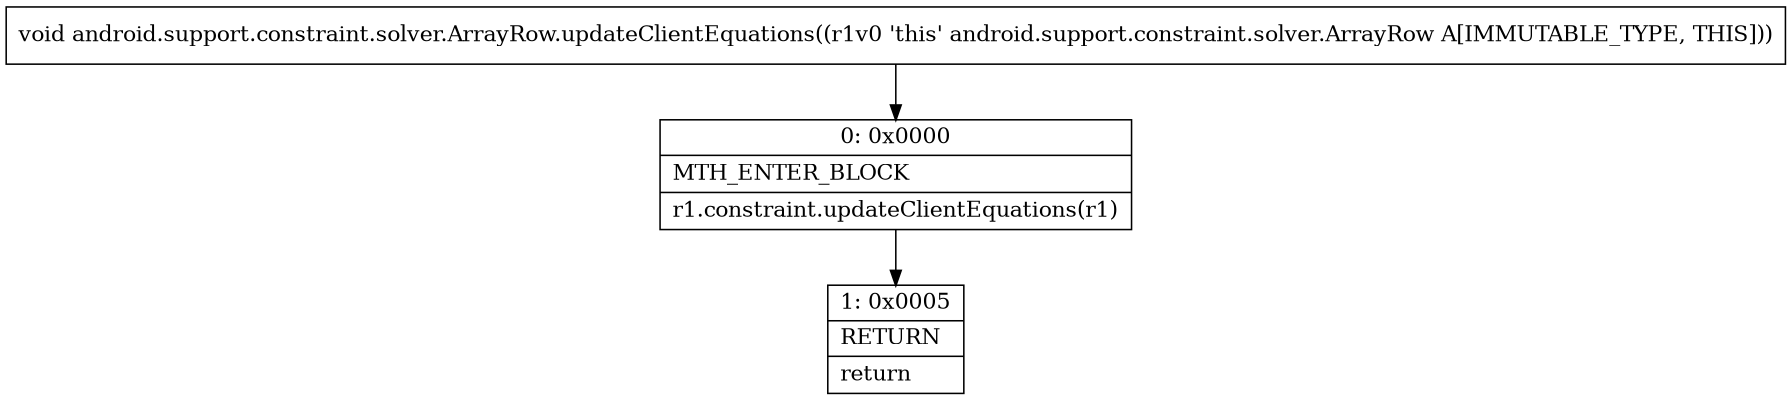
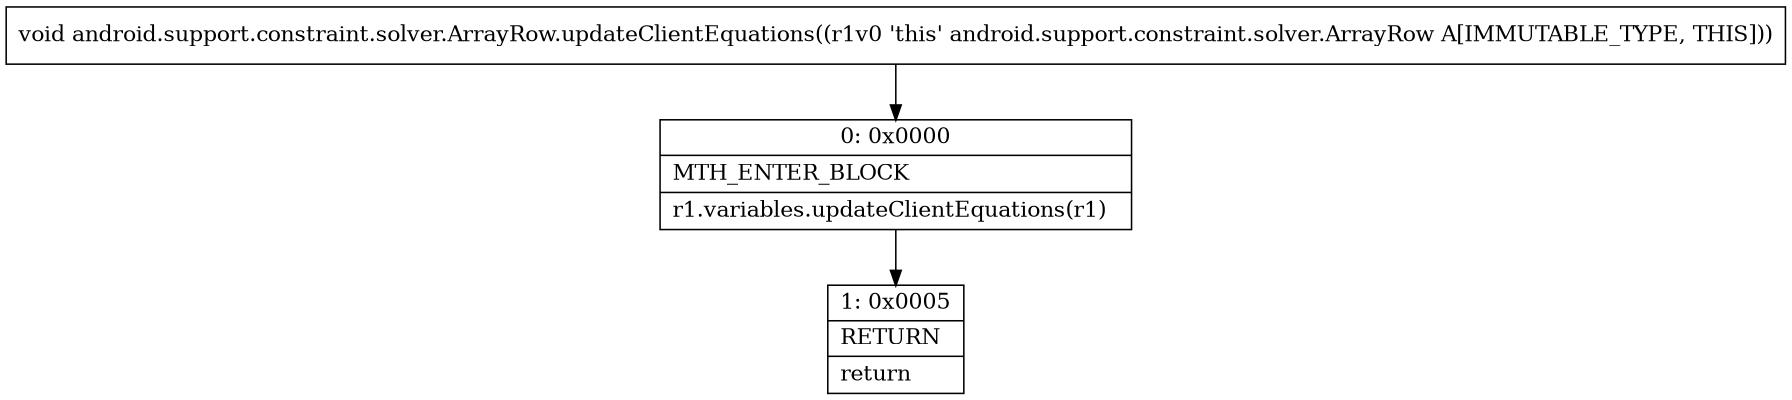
(896, 210) -> (890, 210)
